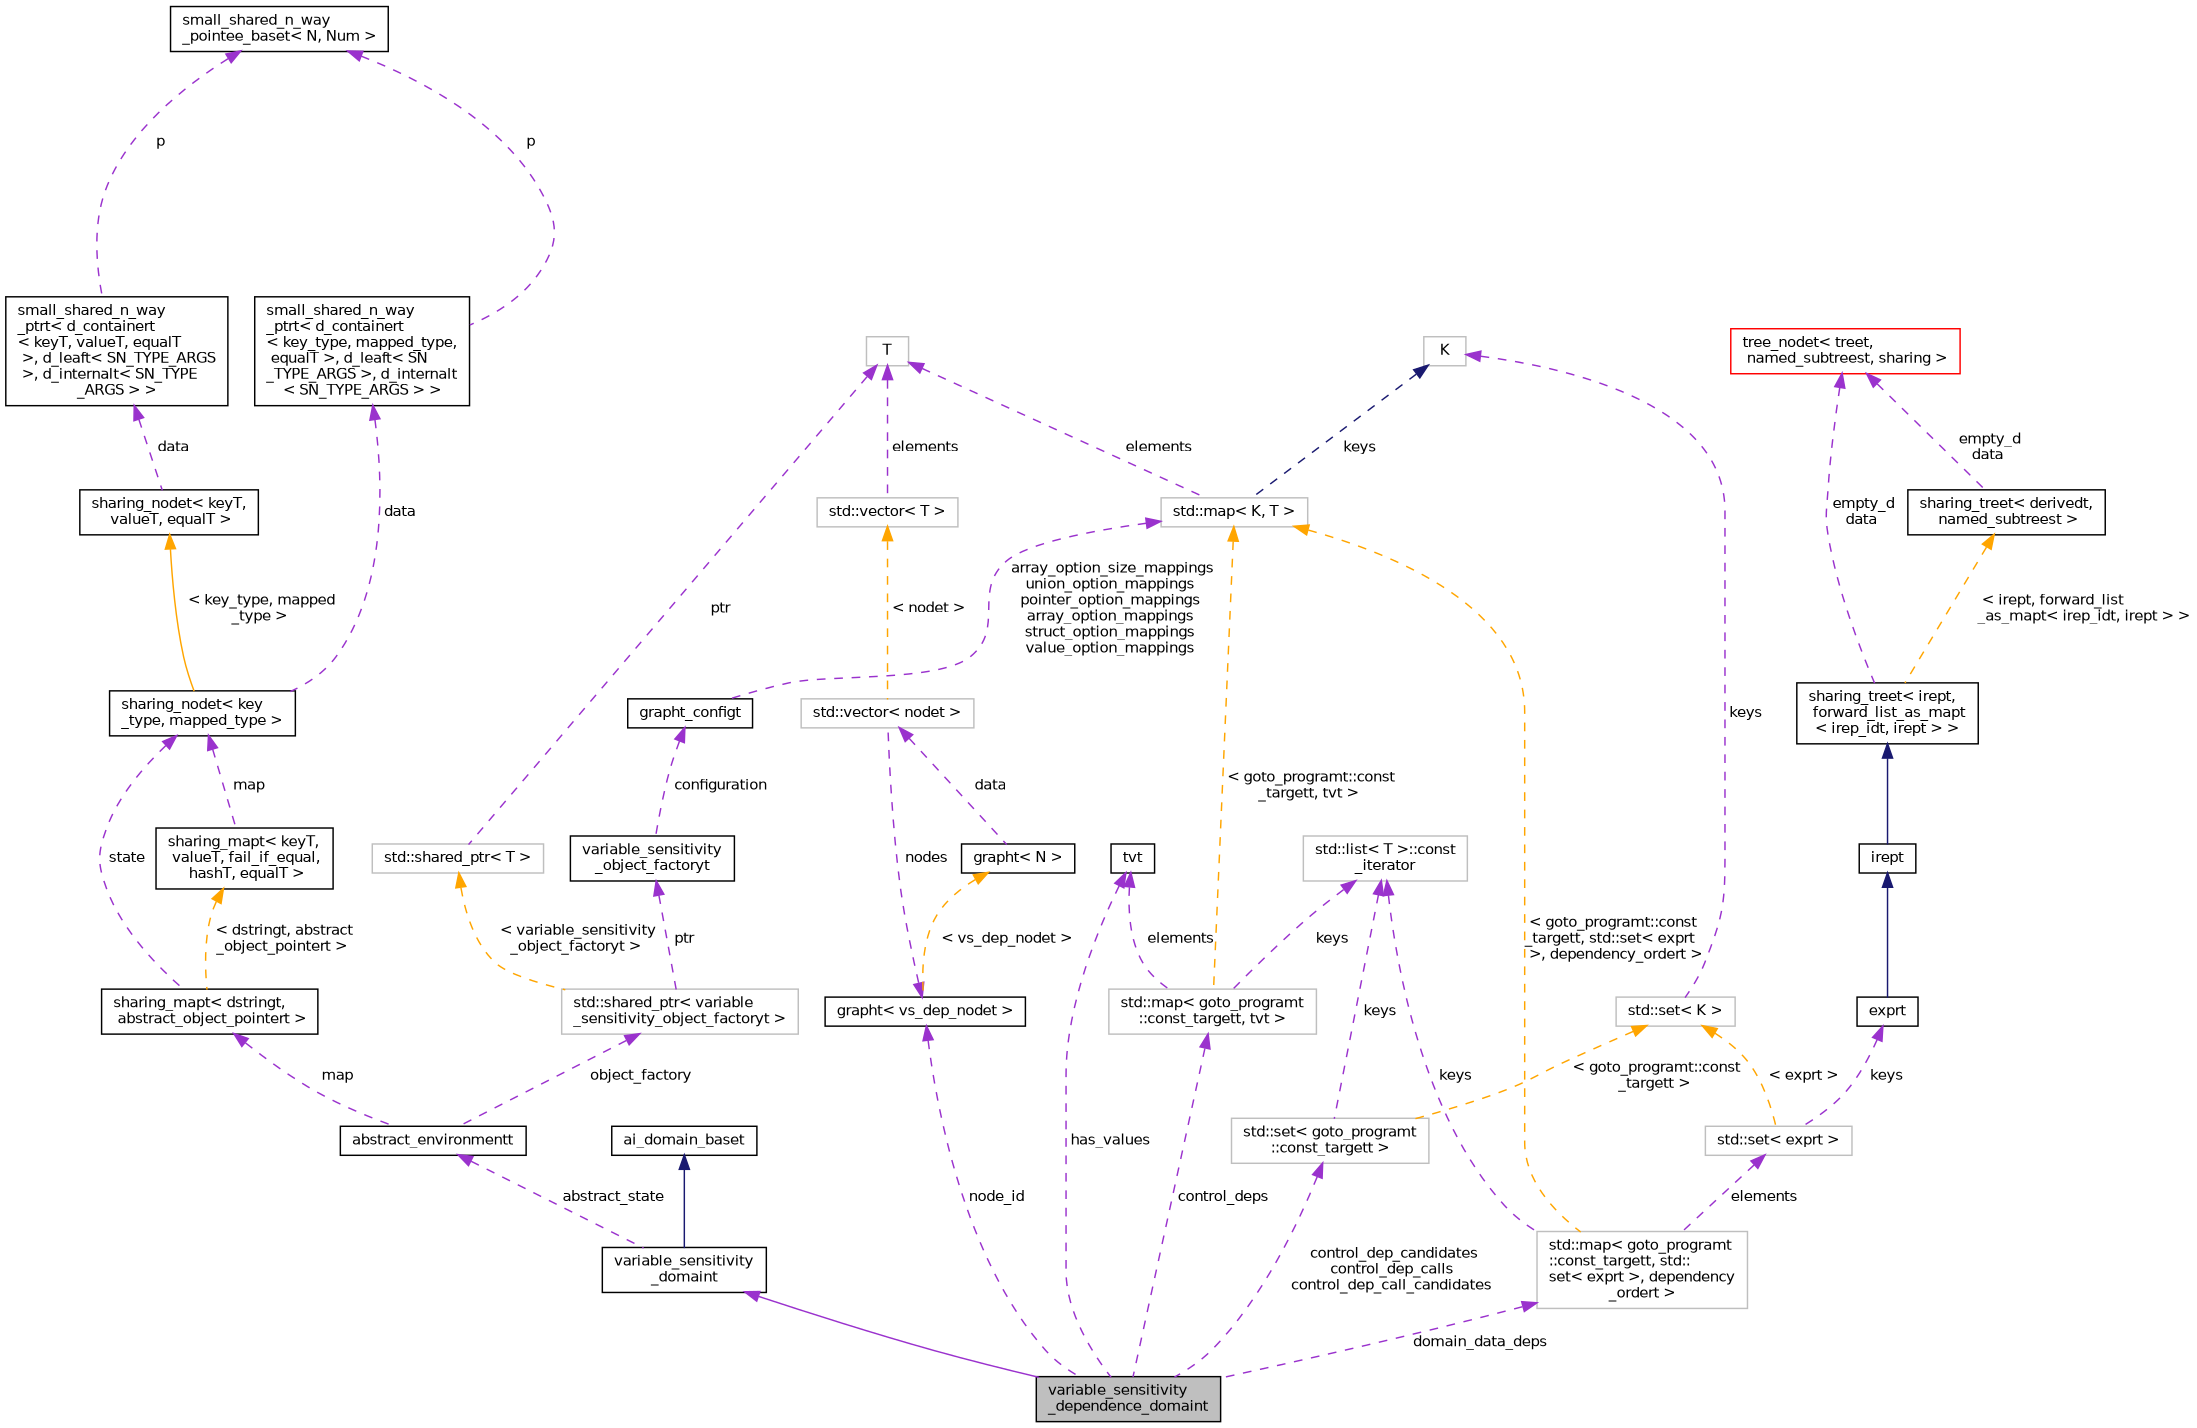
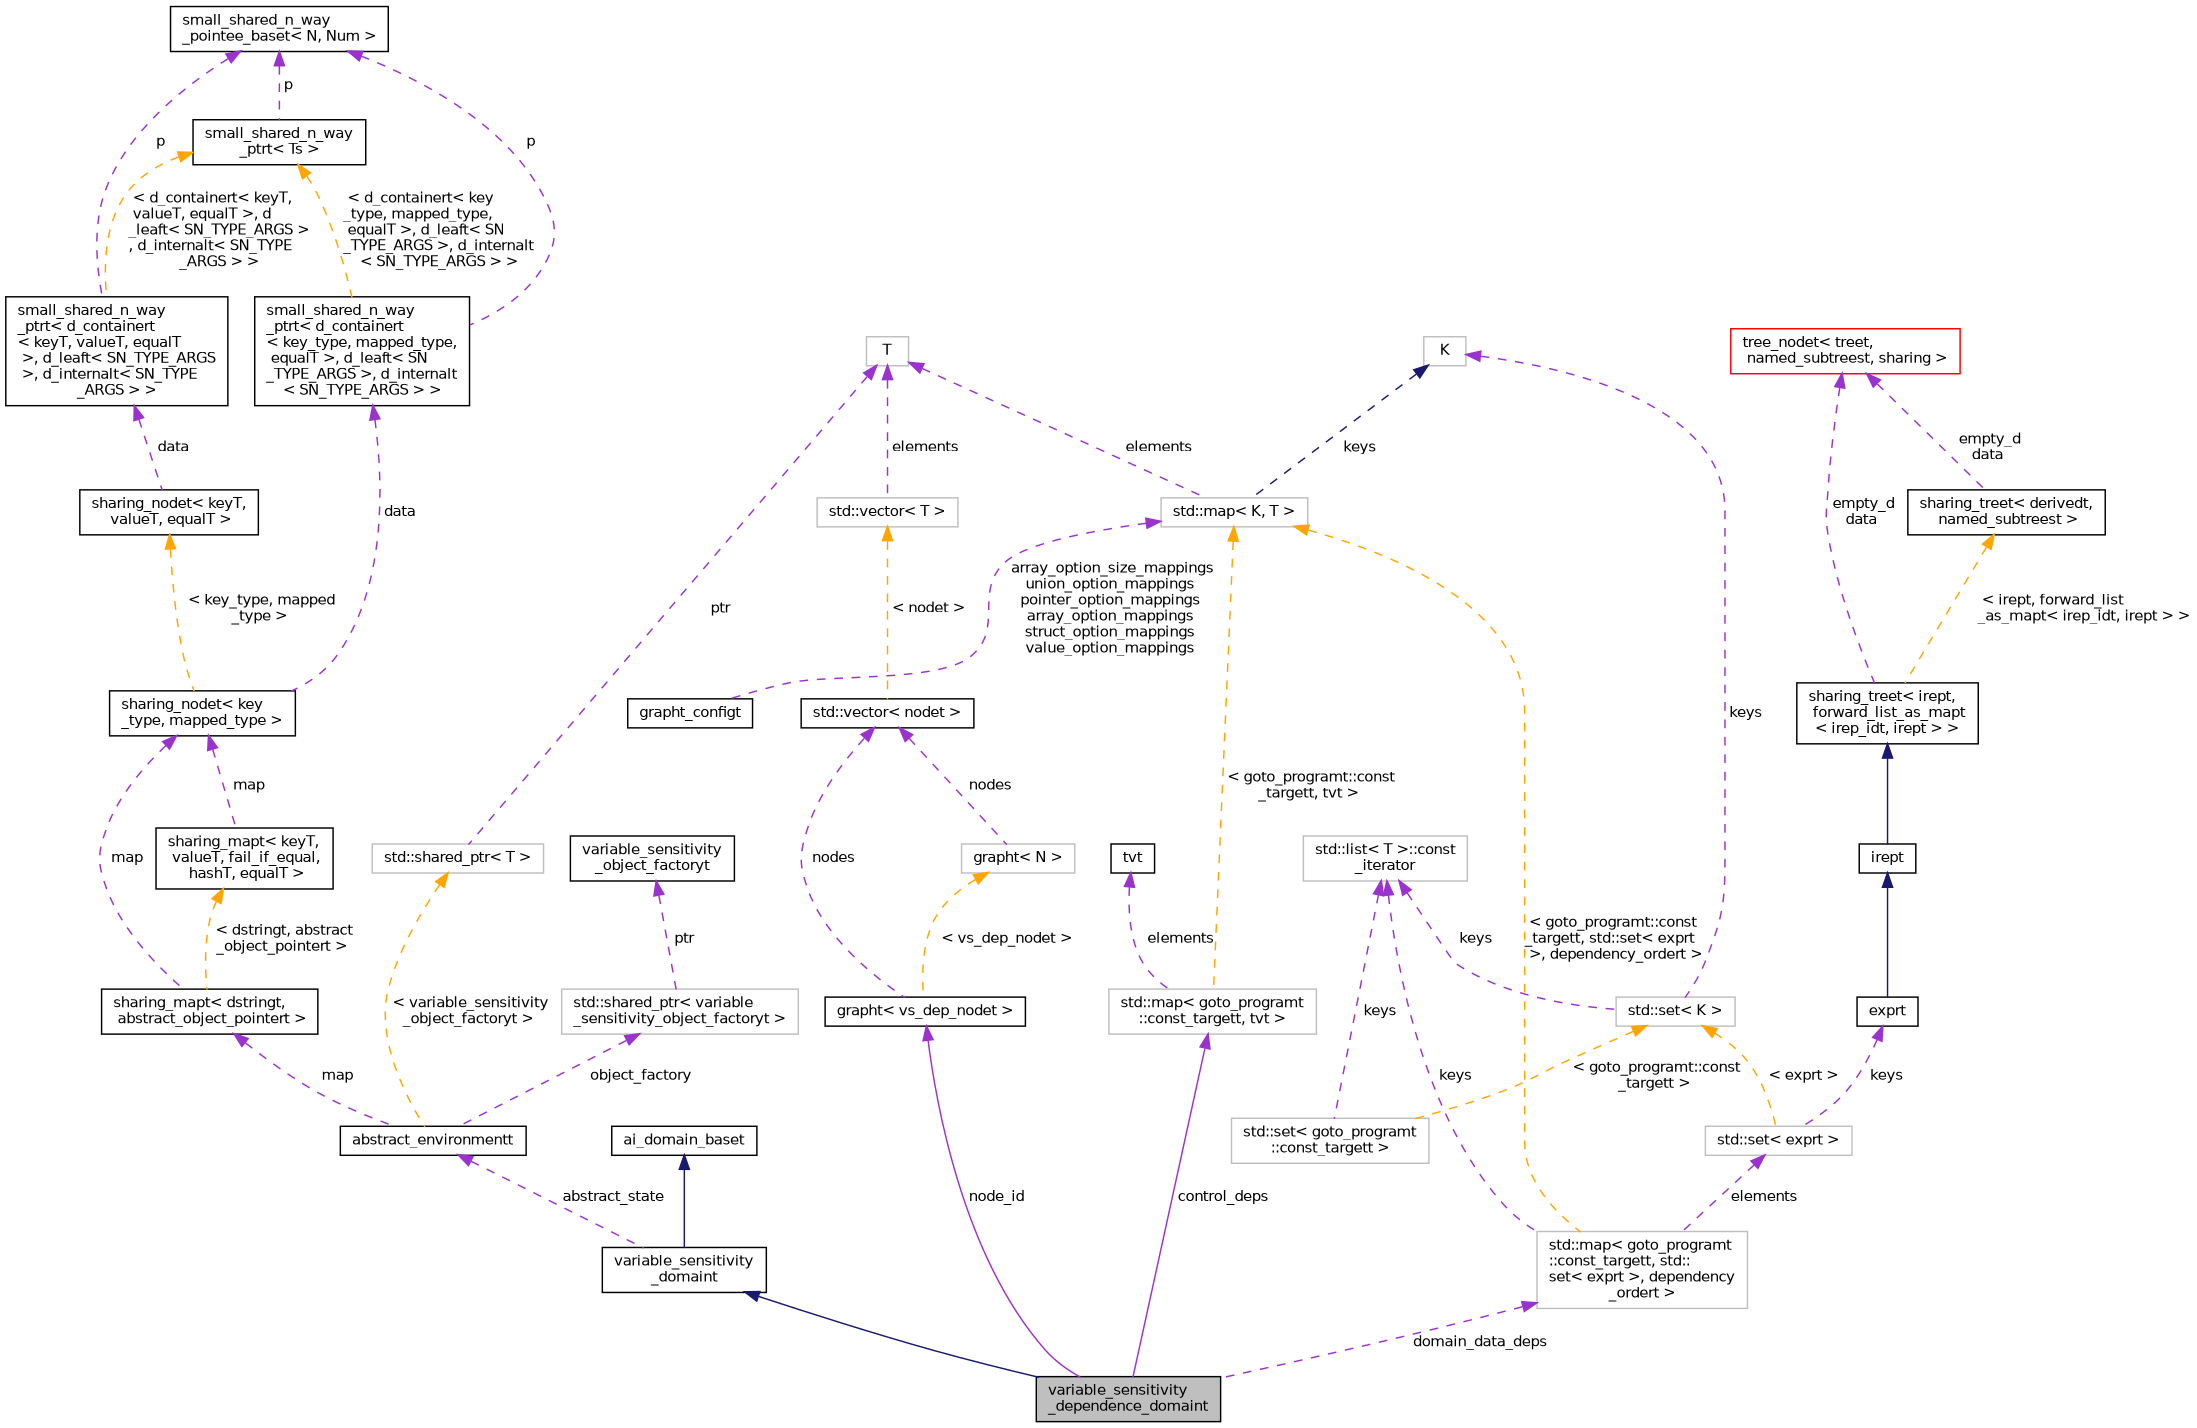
none -> (279, 142)
(177, 621) -> (177, 621)
(888, 713) -> (888, 713)
(988, 786) -> (988, 786)
(665, 788) -> none
(897, 856) -> (804, 879)
(125, 858) -> (125, 858)
(1018, 858) -> (1018, 858)
(1286, 938) -> (1492, 983)
(493, 960) -> (386, 1004)
(1066, 1133) -> none
(1169, 1213) -> (1169, 1213)
(973, 1225) -> (973, 1225)
(1260, 1288) -> none
(898, 1340) -> (898, 1340)
